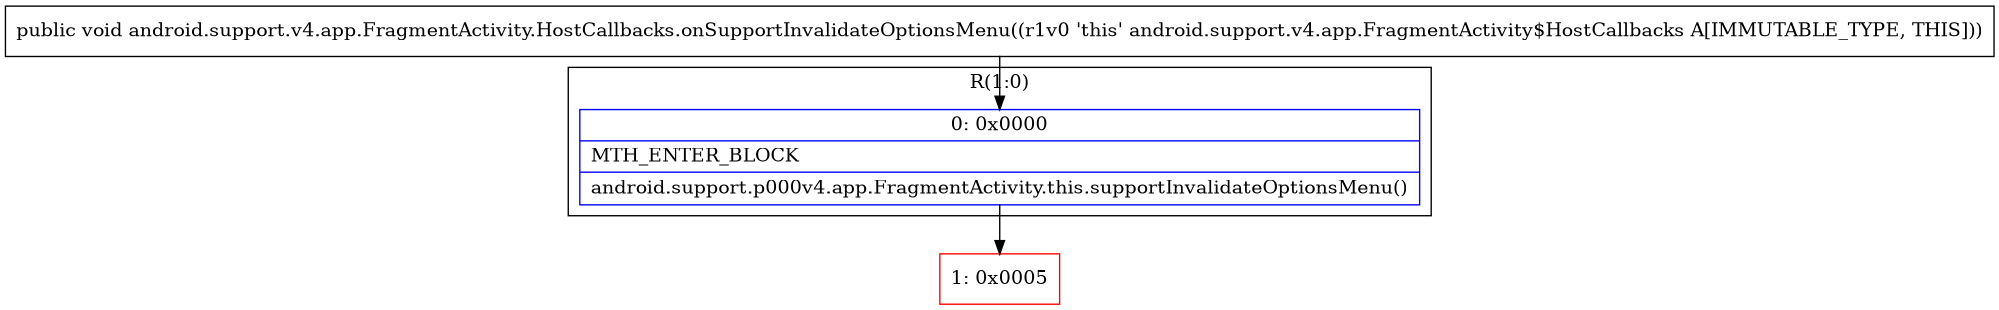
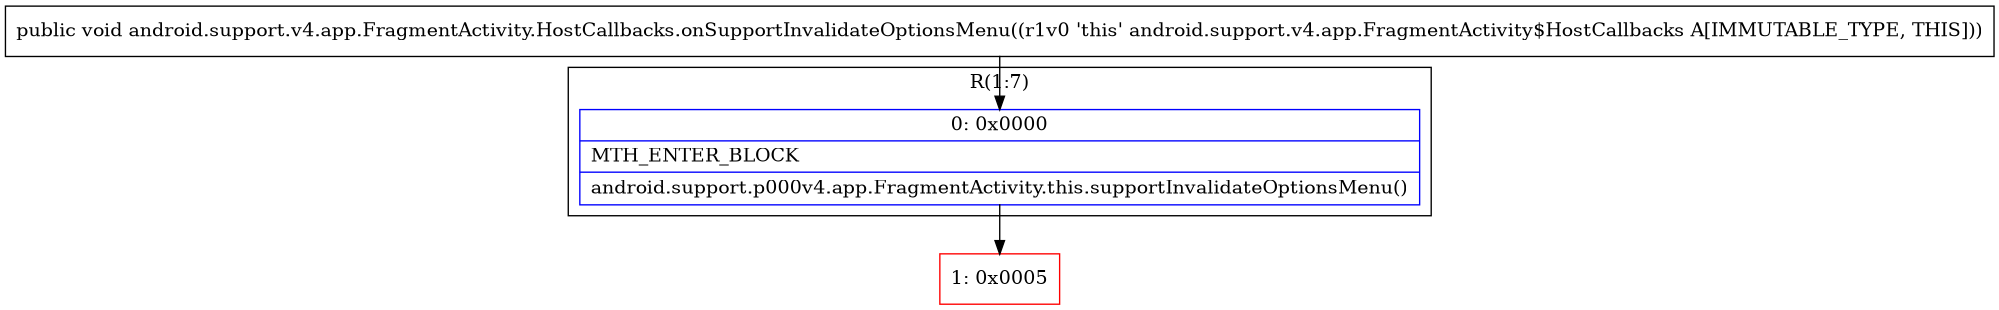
(1000, 83) -> (1000, 83)
